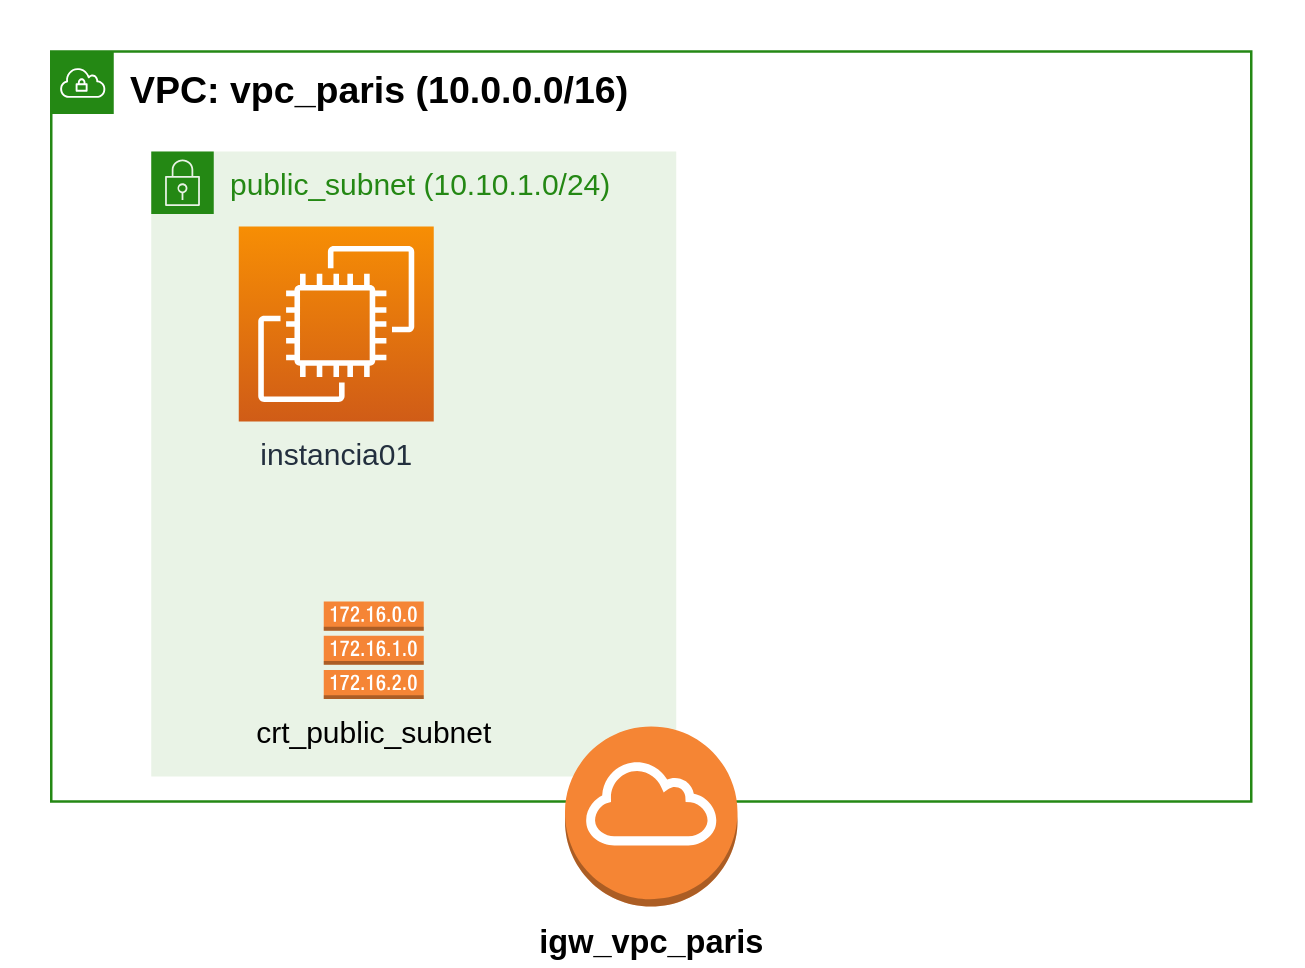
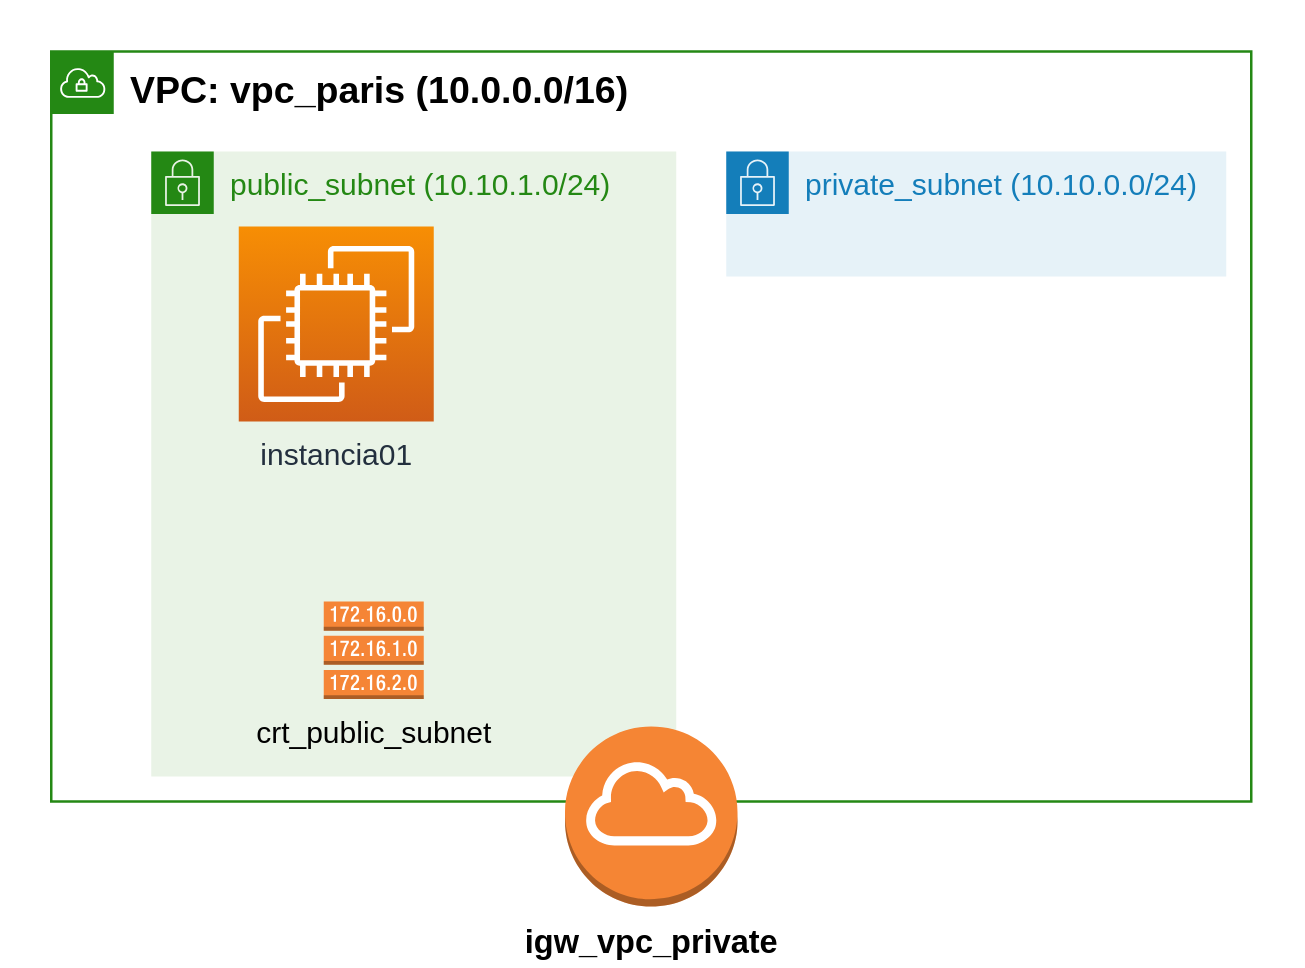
none -> (976, 214)
(653, 942) -> (653, 942)
